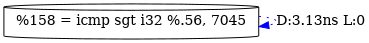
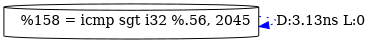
(131, 21) -> (131, 21)
